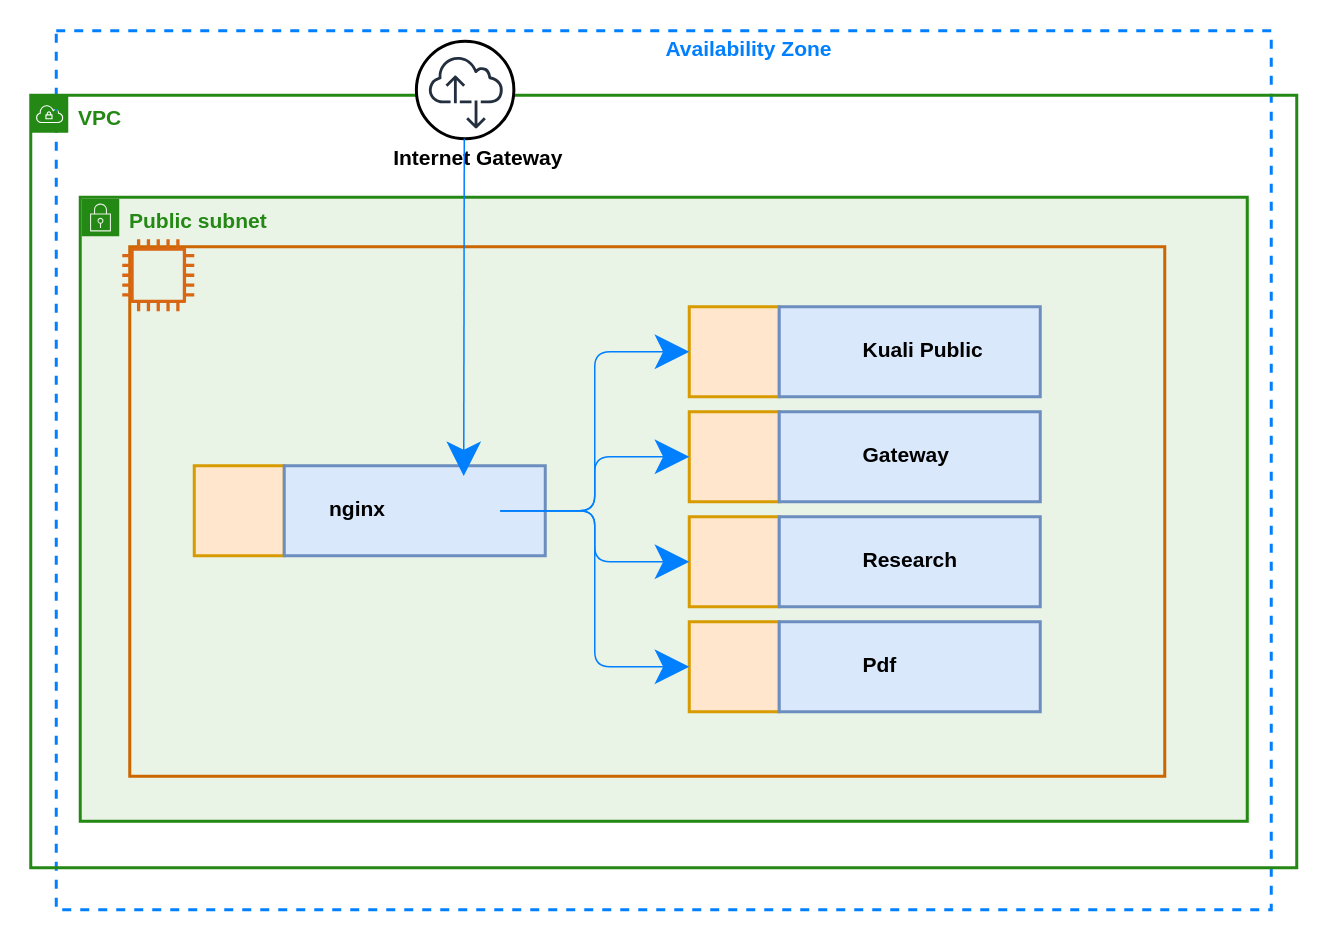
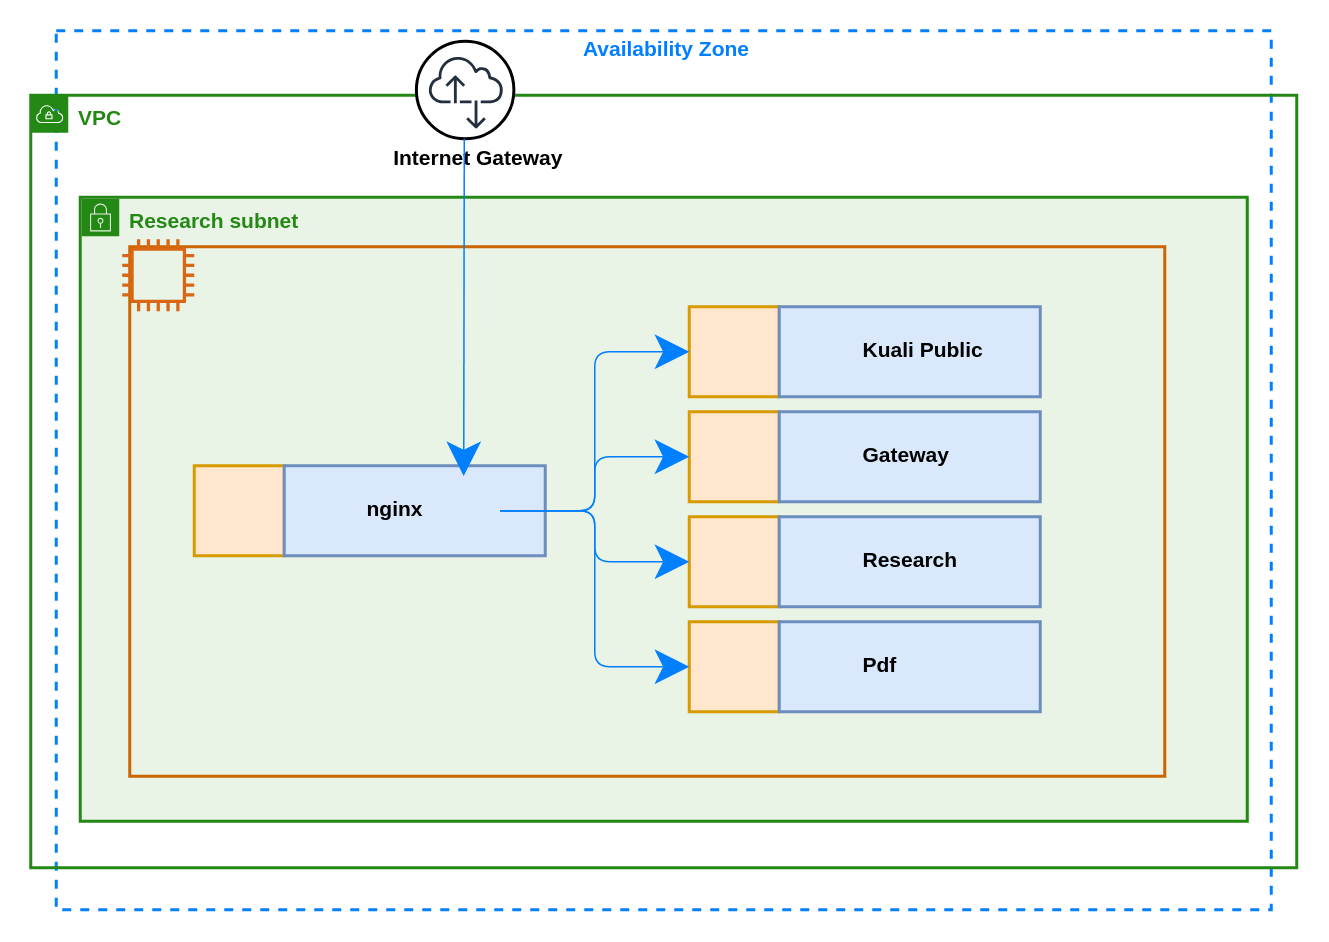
(749, 49) -> (667, 49)
(198, 222) -> (215, 222)
(358, 509) -> (395, 509)
